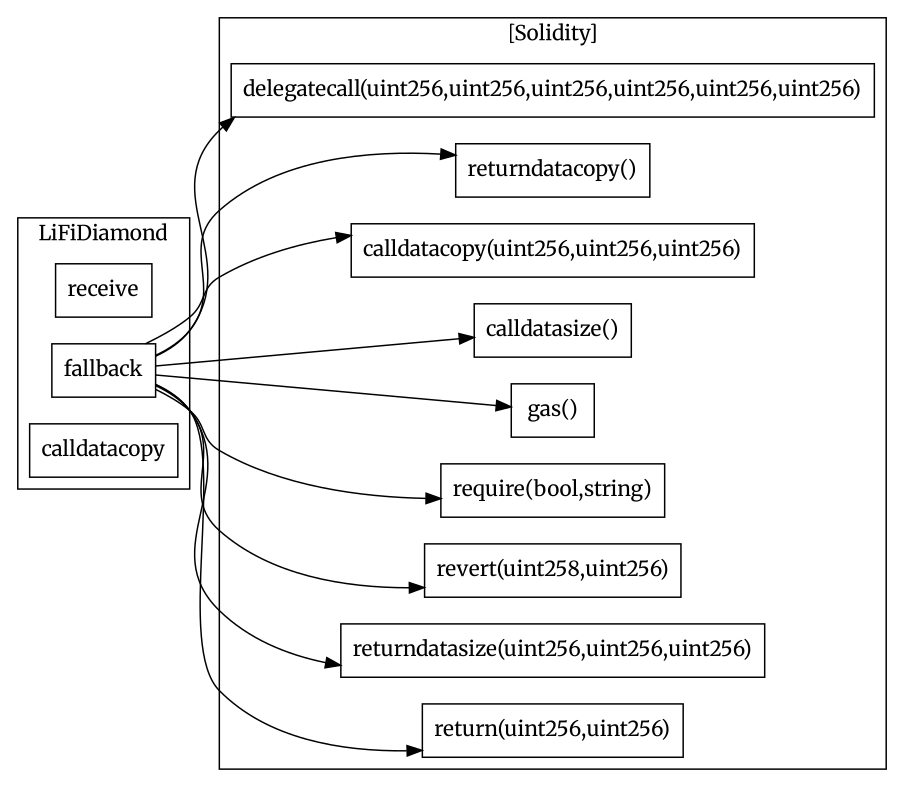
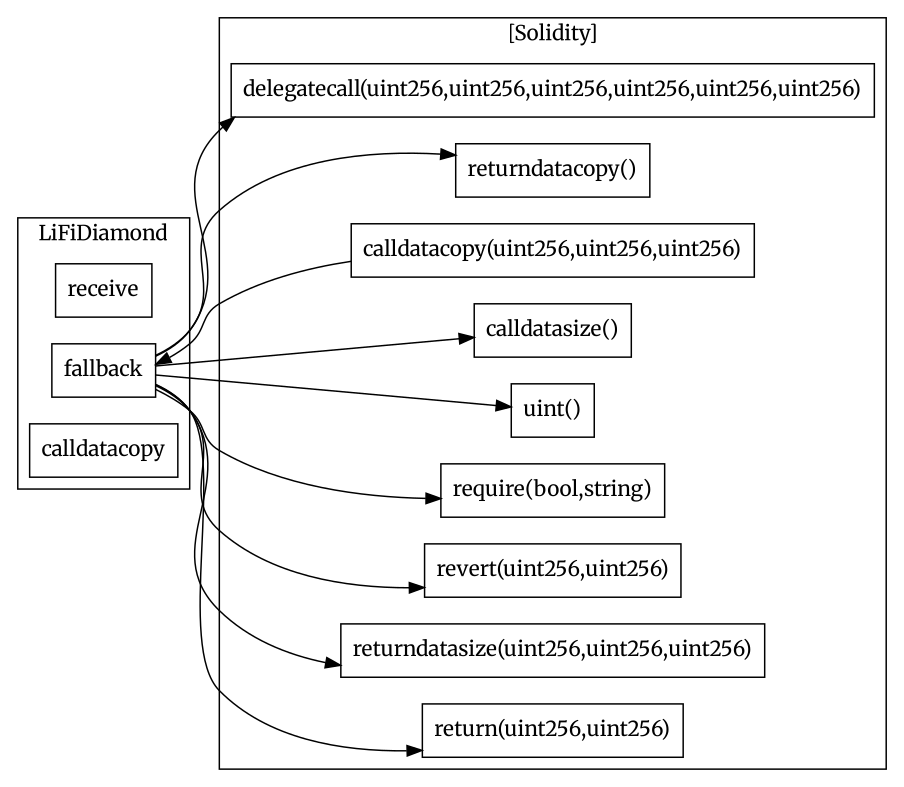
(229, 272) -> (248, 289)
(553, 410) -> (553, 410)
(553, 571) -> (553, 571)
